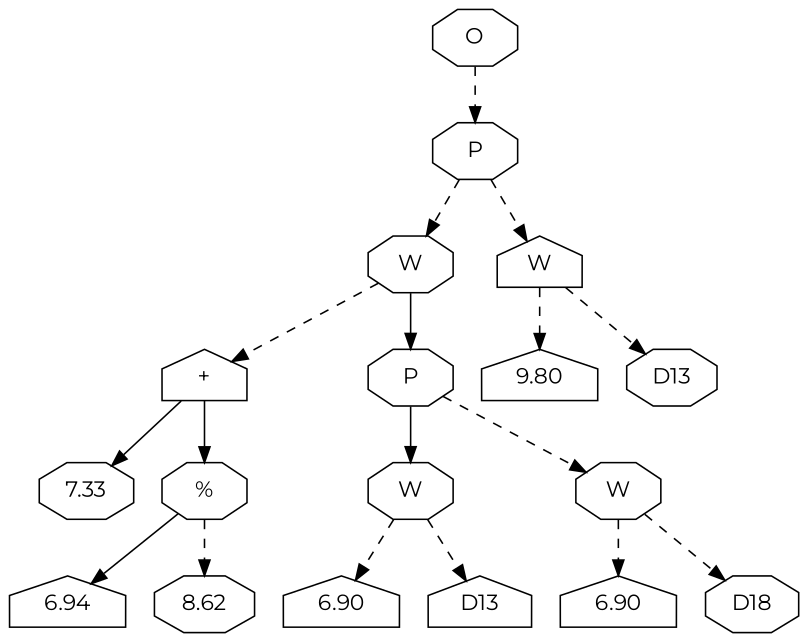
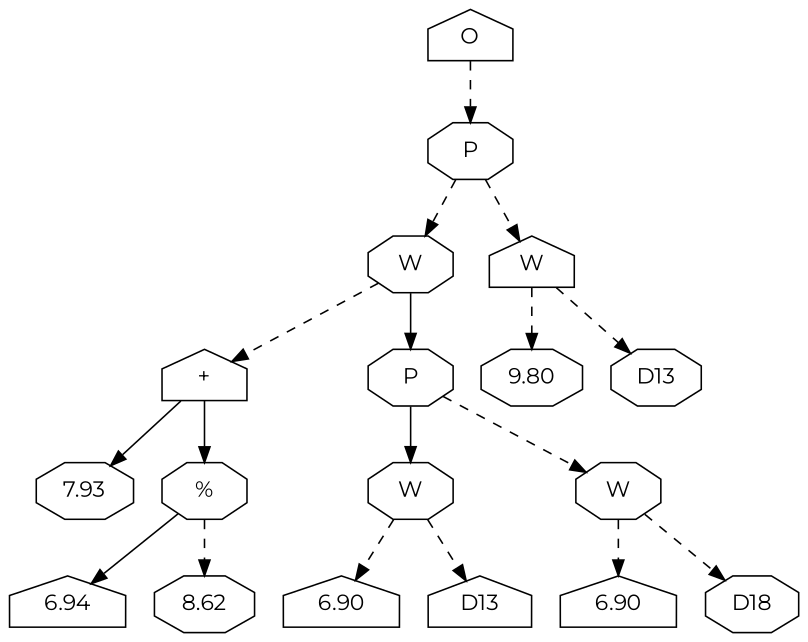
(475, 38) -> (470, 38)
(540, 378) -> (532, 378)
(86, 491) -> (85, 491)
